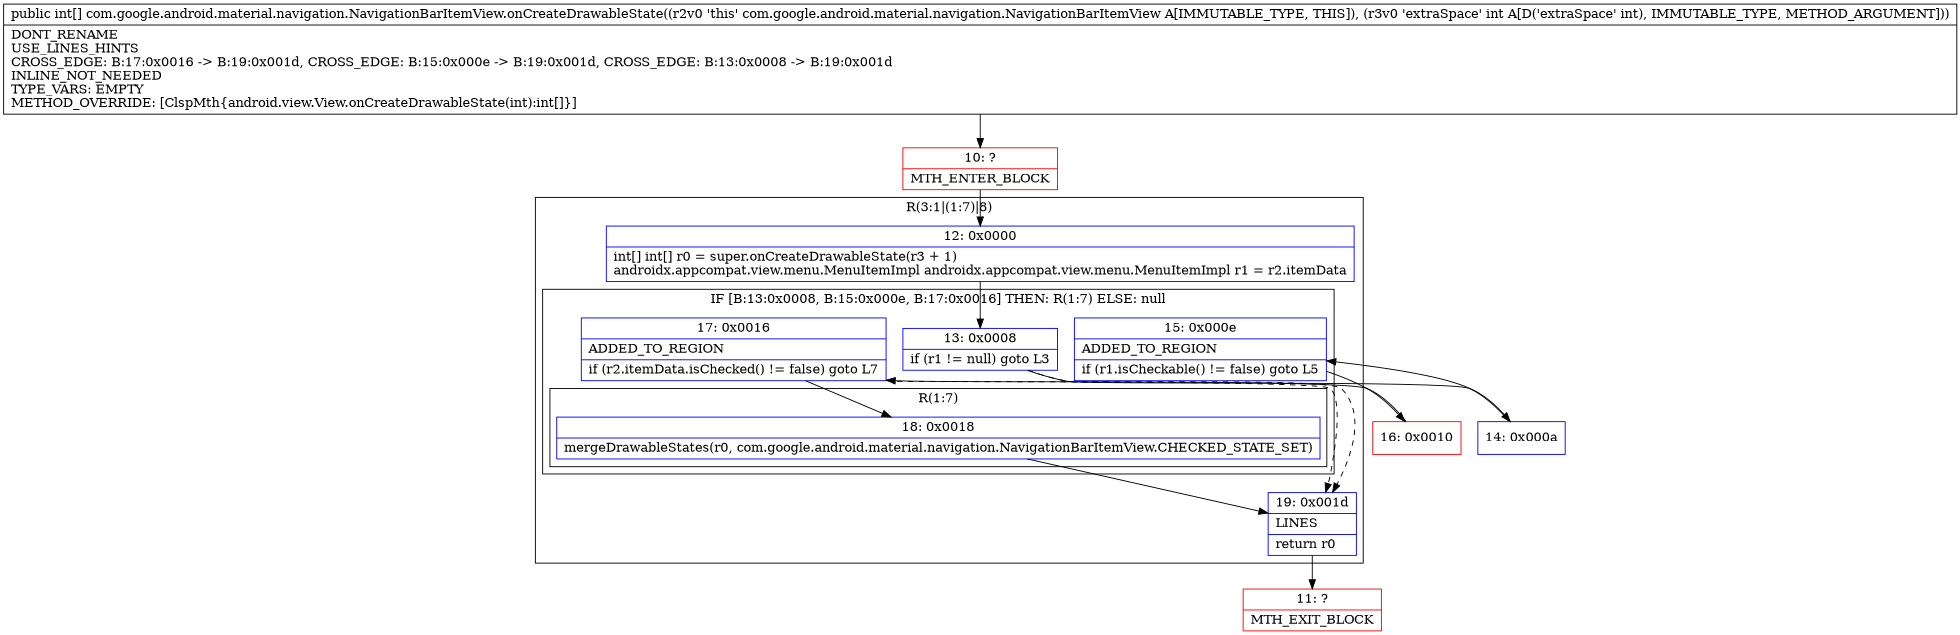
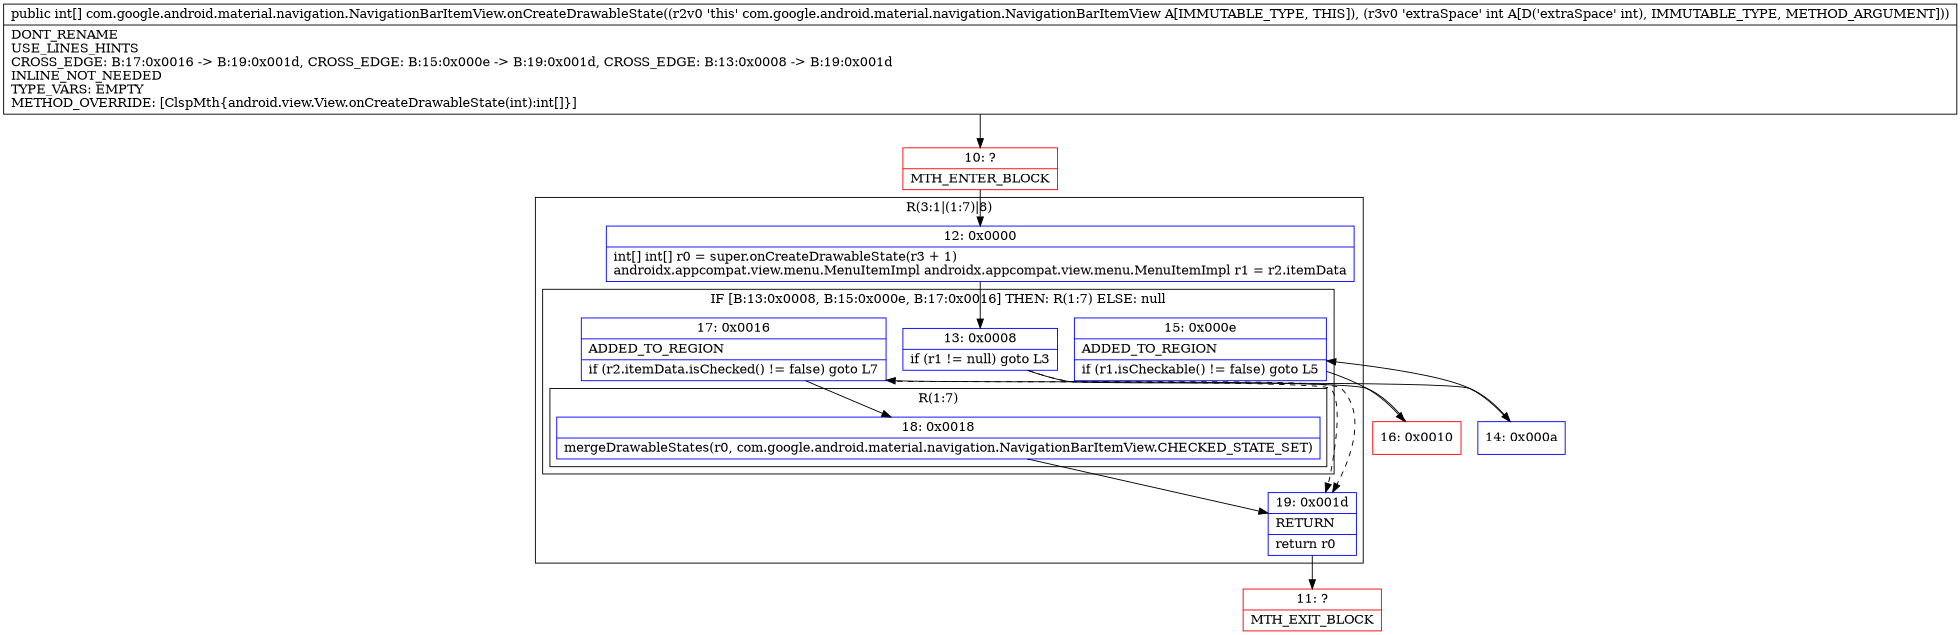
(1297, 524) -> (1305, 524)
